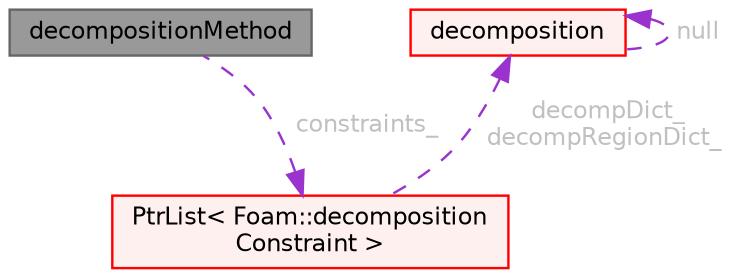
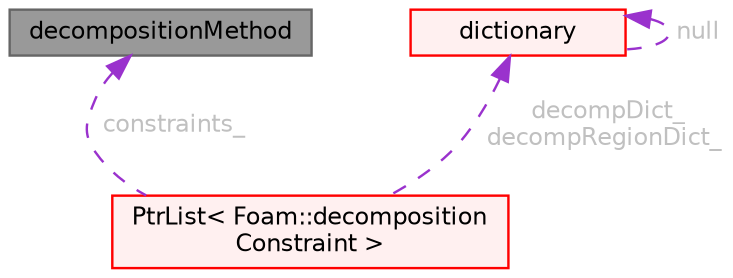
(518, 33) -> (518, 33)
(261, 104) -> (90, 143)
